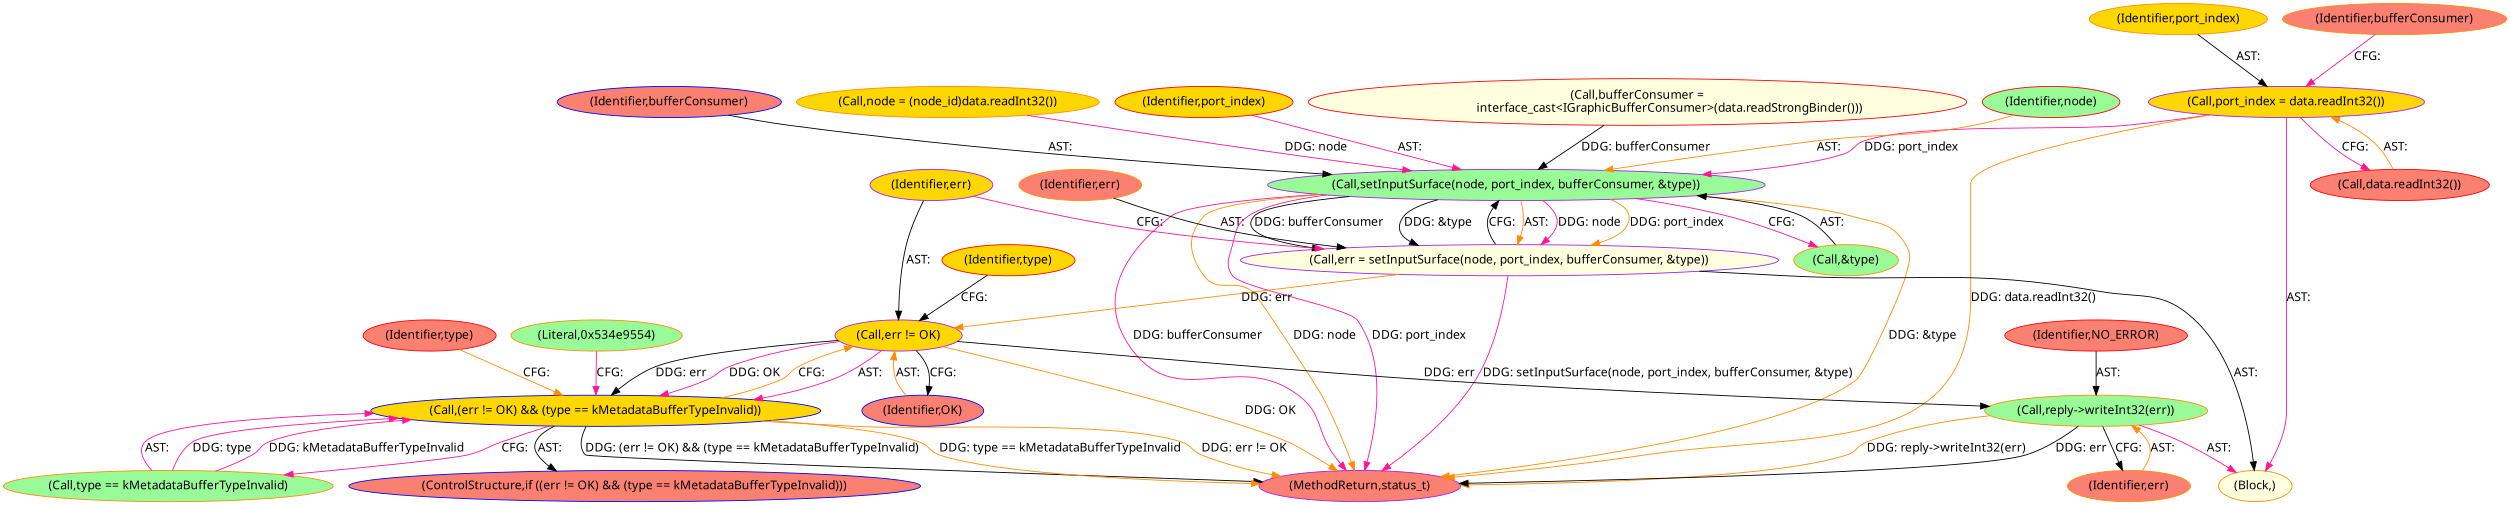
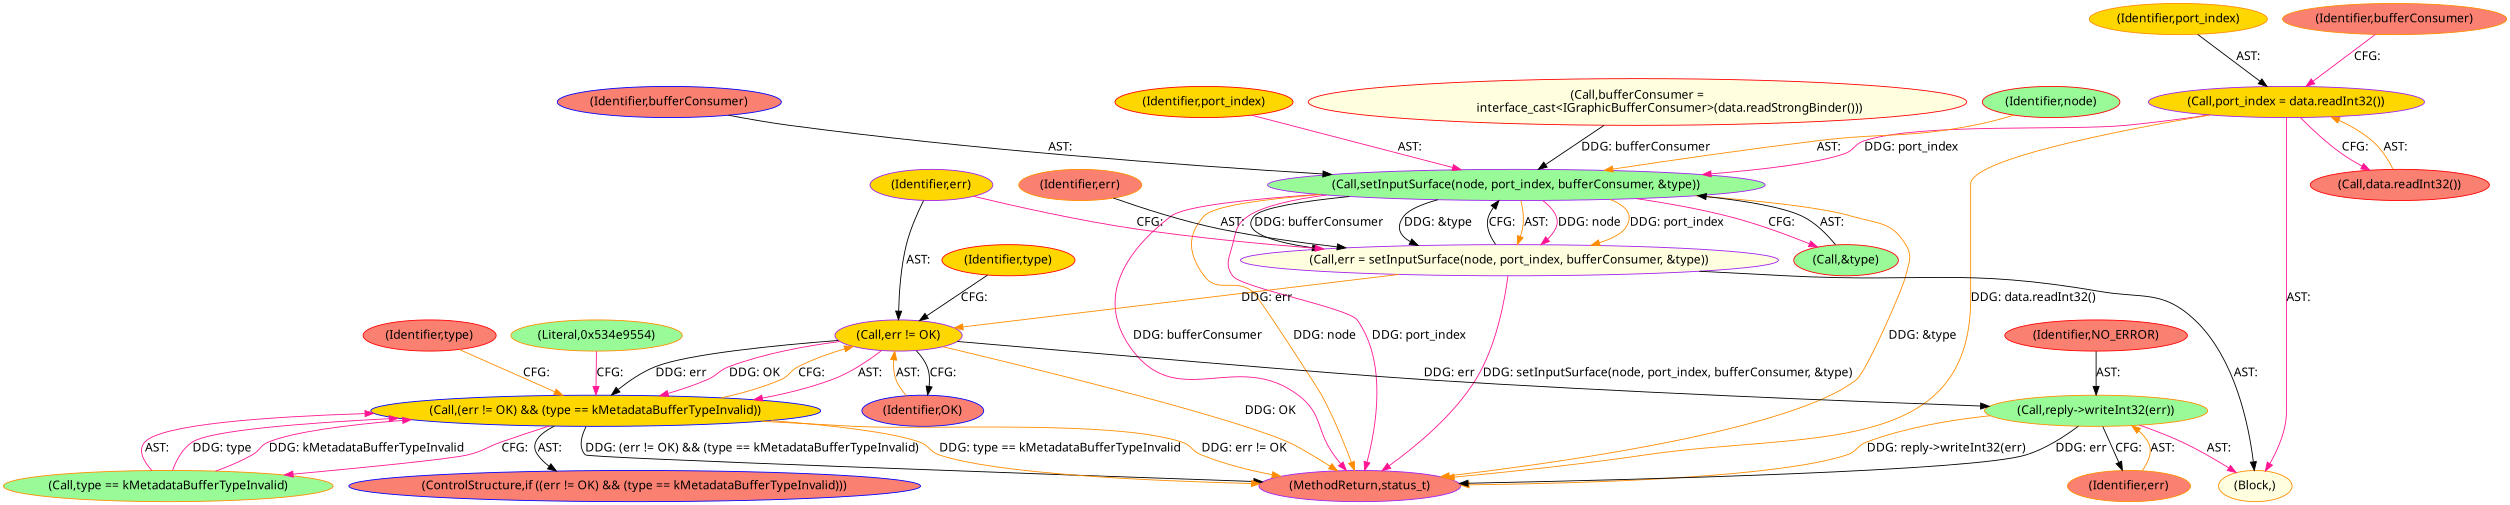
(948, 102) -> none
(1846, 260) -> (1846, 260)
